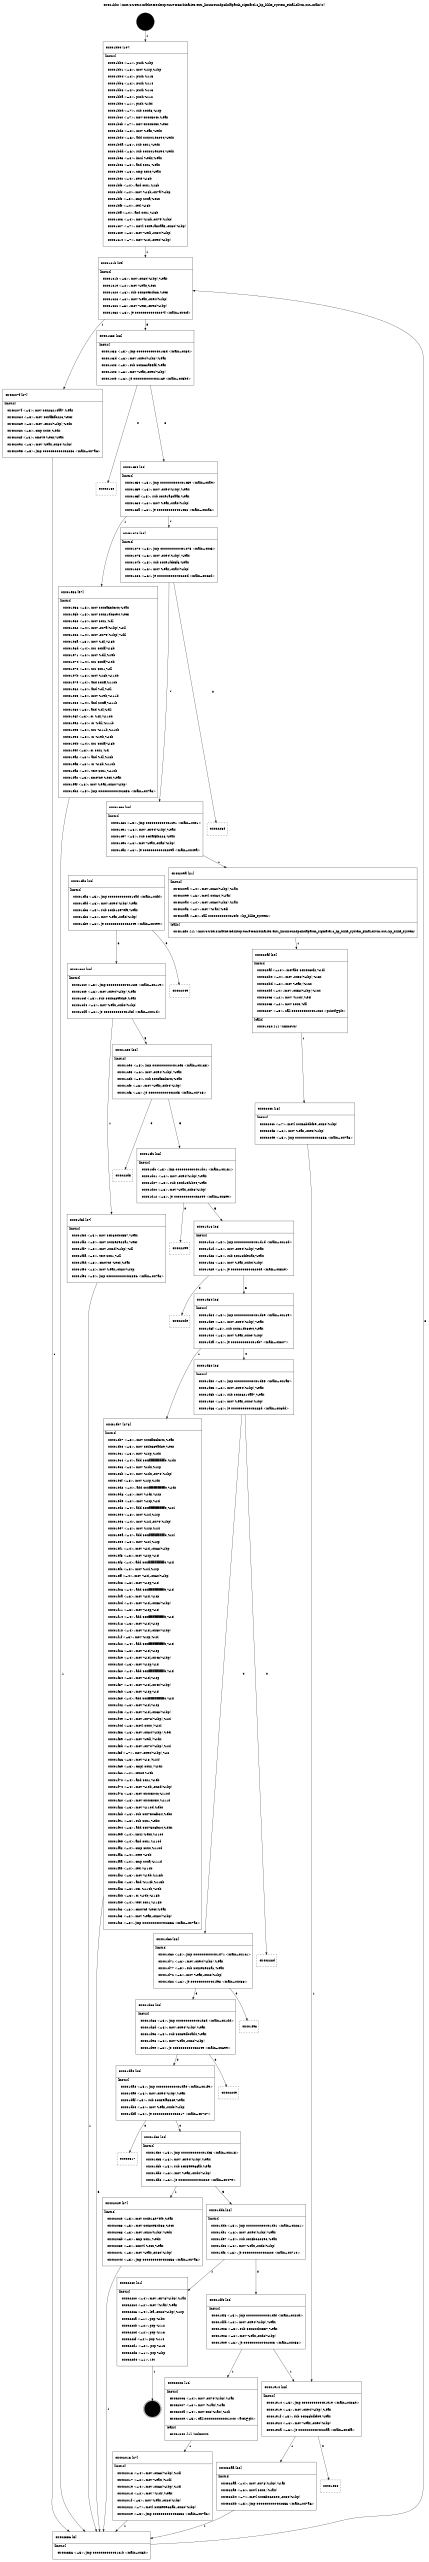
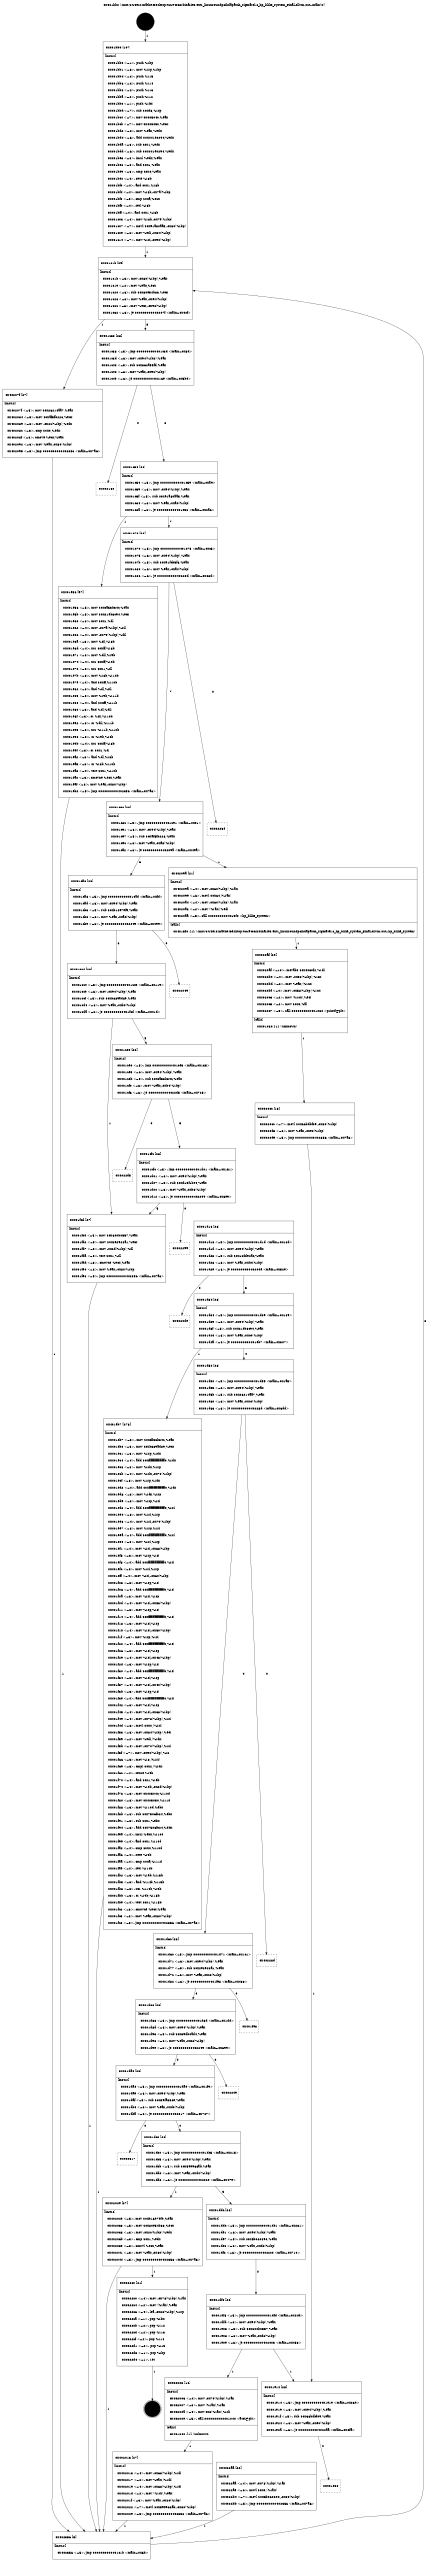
none -> (136, 865)
(214, 1211) -> (155, 1208)
(98, 2192) -> (98, 2192)
(207, 2274) -> (152, 2270)
(288, 2448) -> none
